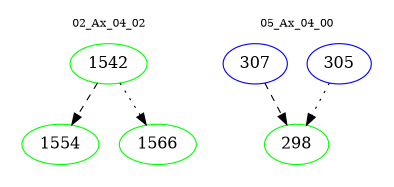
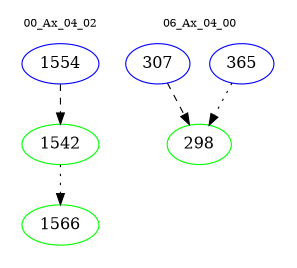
(109, 24) -> (60, 24)
(297, 24) -> (200, 24)
(339, 64) -> (242, 64)
(88, 99) -> (60, 99)
(60, 144) -> (60, 64)
